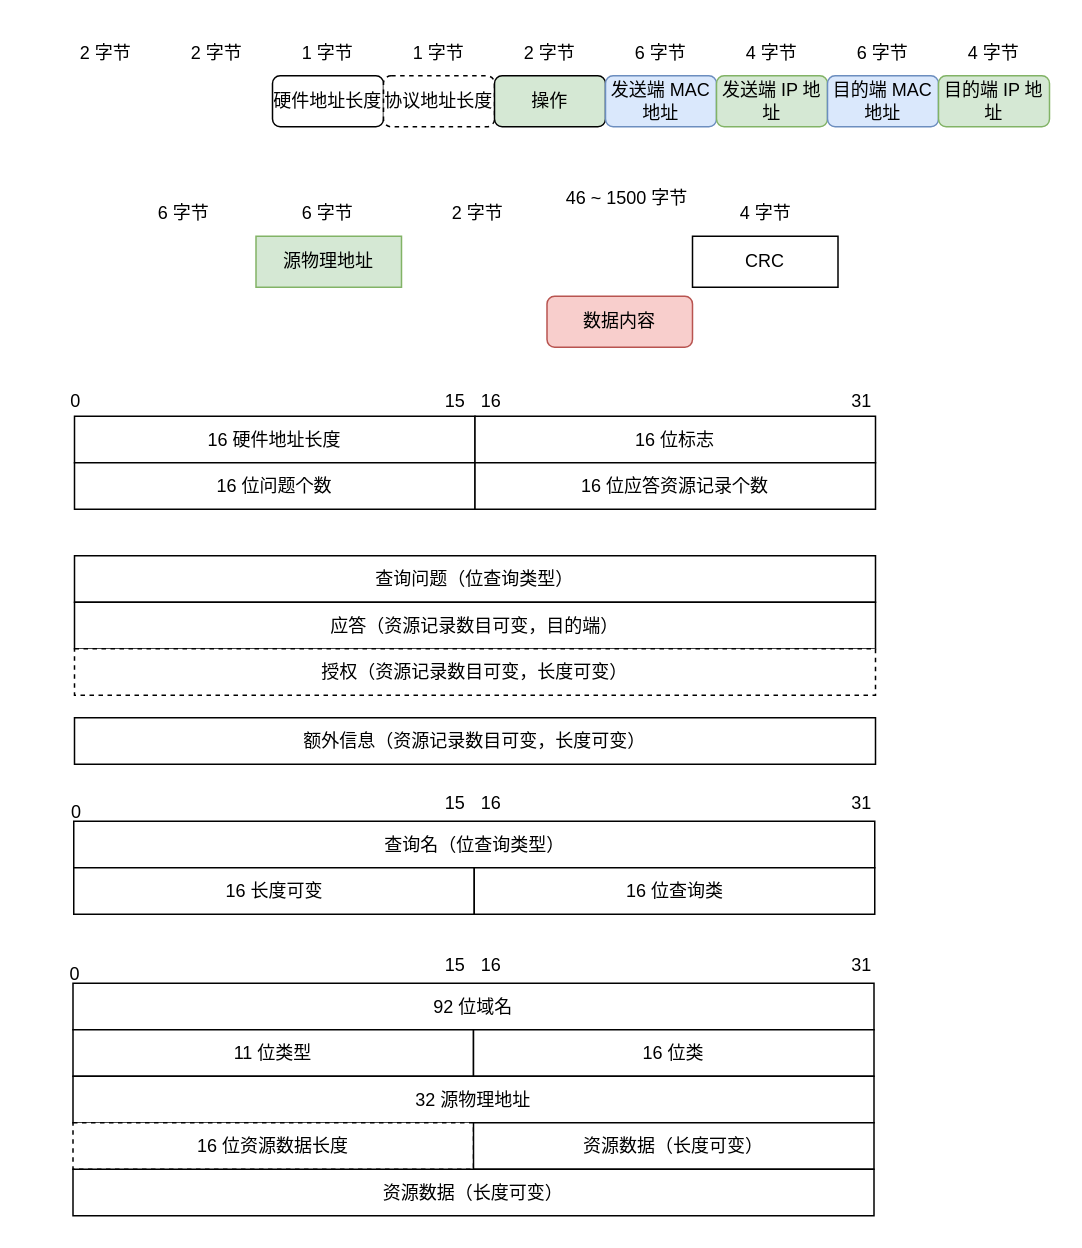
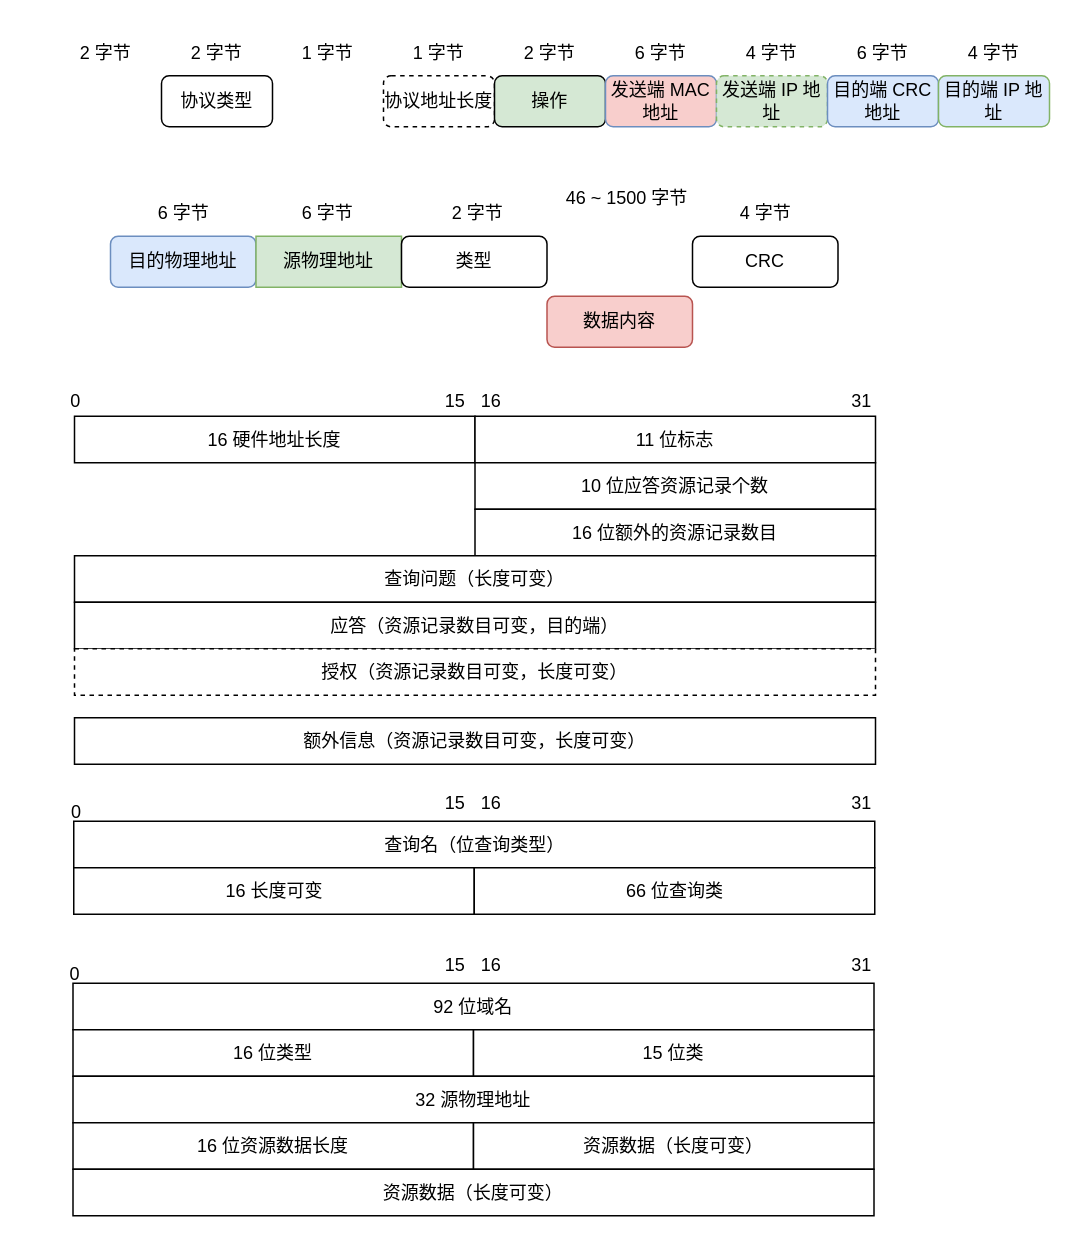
none -> (217, 101)
(328, 101) -> none
(661, 101) -> (661, 101)
(772, 101) -> (772, 101)
(883, 101) -> (883, 101)
(994, 101) -> (994, 101)
none -> (183, 262)
none -> (474, 262)
(765, 262) -> (765, 262)
(675, 440) -> (675, 440)
(275, 486) -> none
(675, 487) -> (675, 487)
none -> (675, 533)
(475, 580) -> (475, 580)
(675, 892) -> (675, 892)
(273, 1054) -> (273, 1054)
(674, 1054) -> (674, 1054)
(273, 1146) -> (273, 1146)
